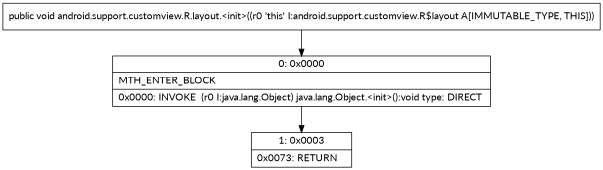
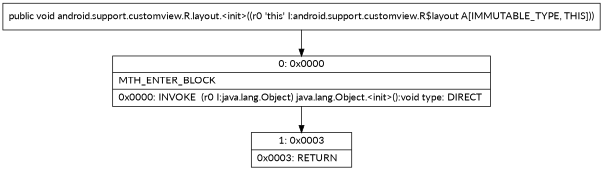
(302, 158) -> (302, 158)
